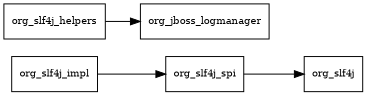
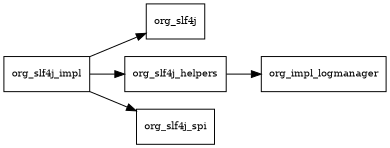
(205, 21) -> (324, 74)
none -> (102, 74)
(269, 74) -> (113, 47)
